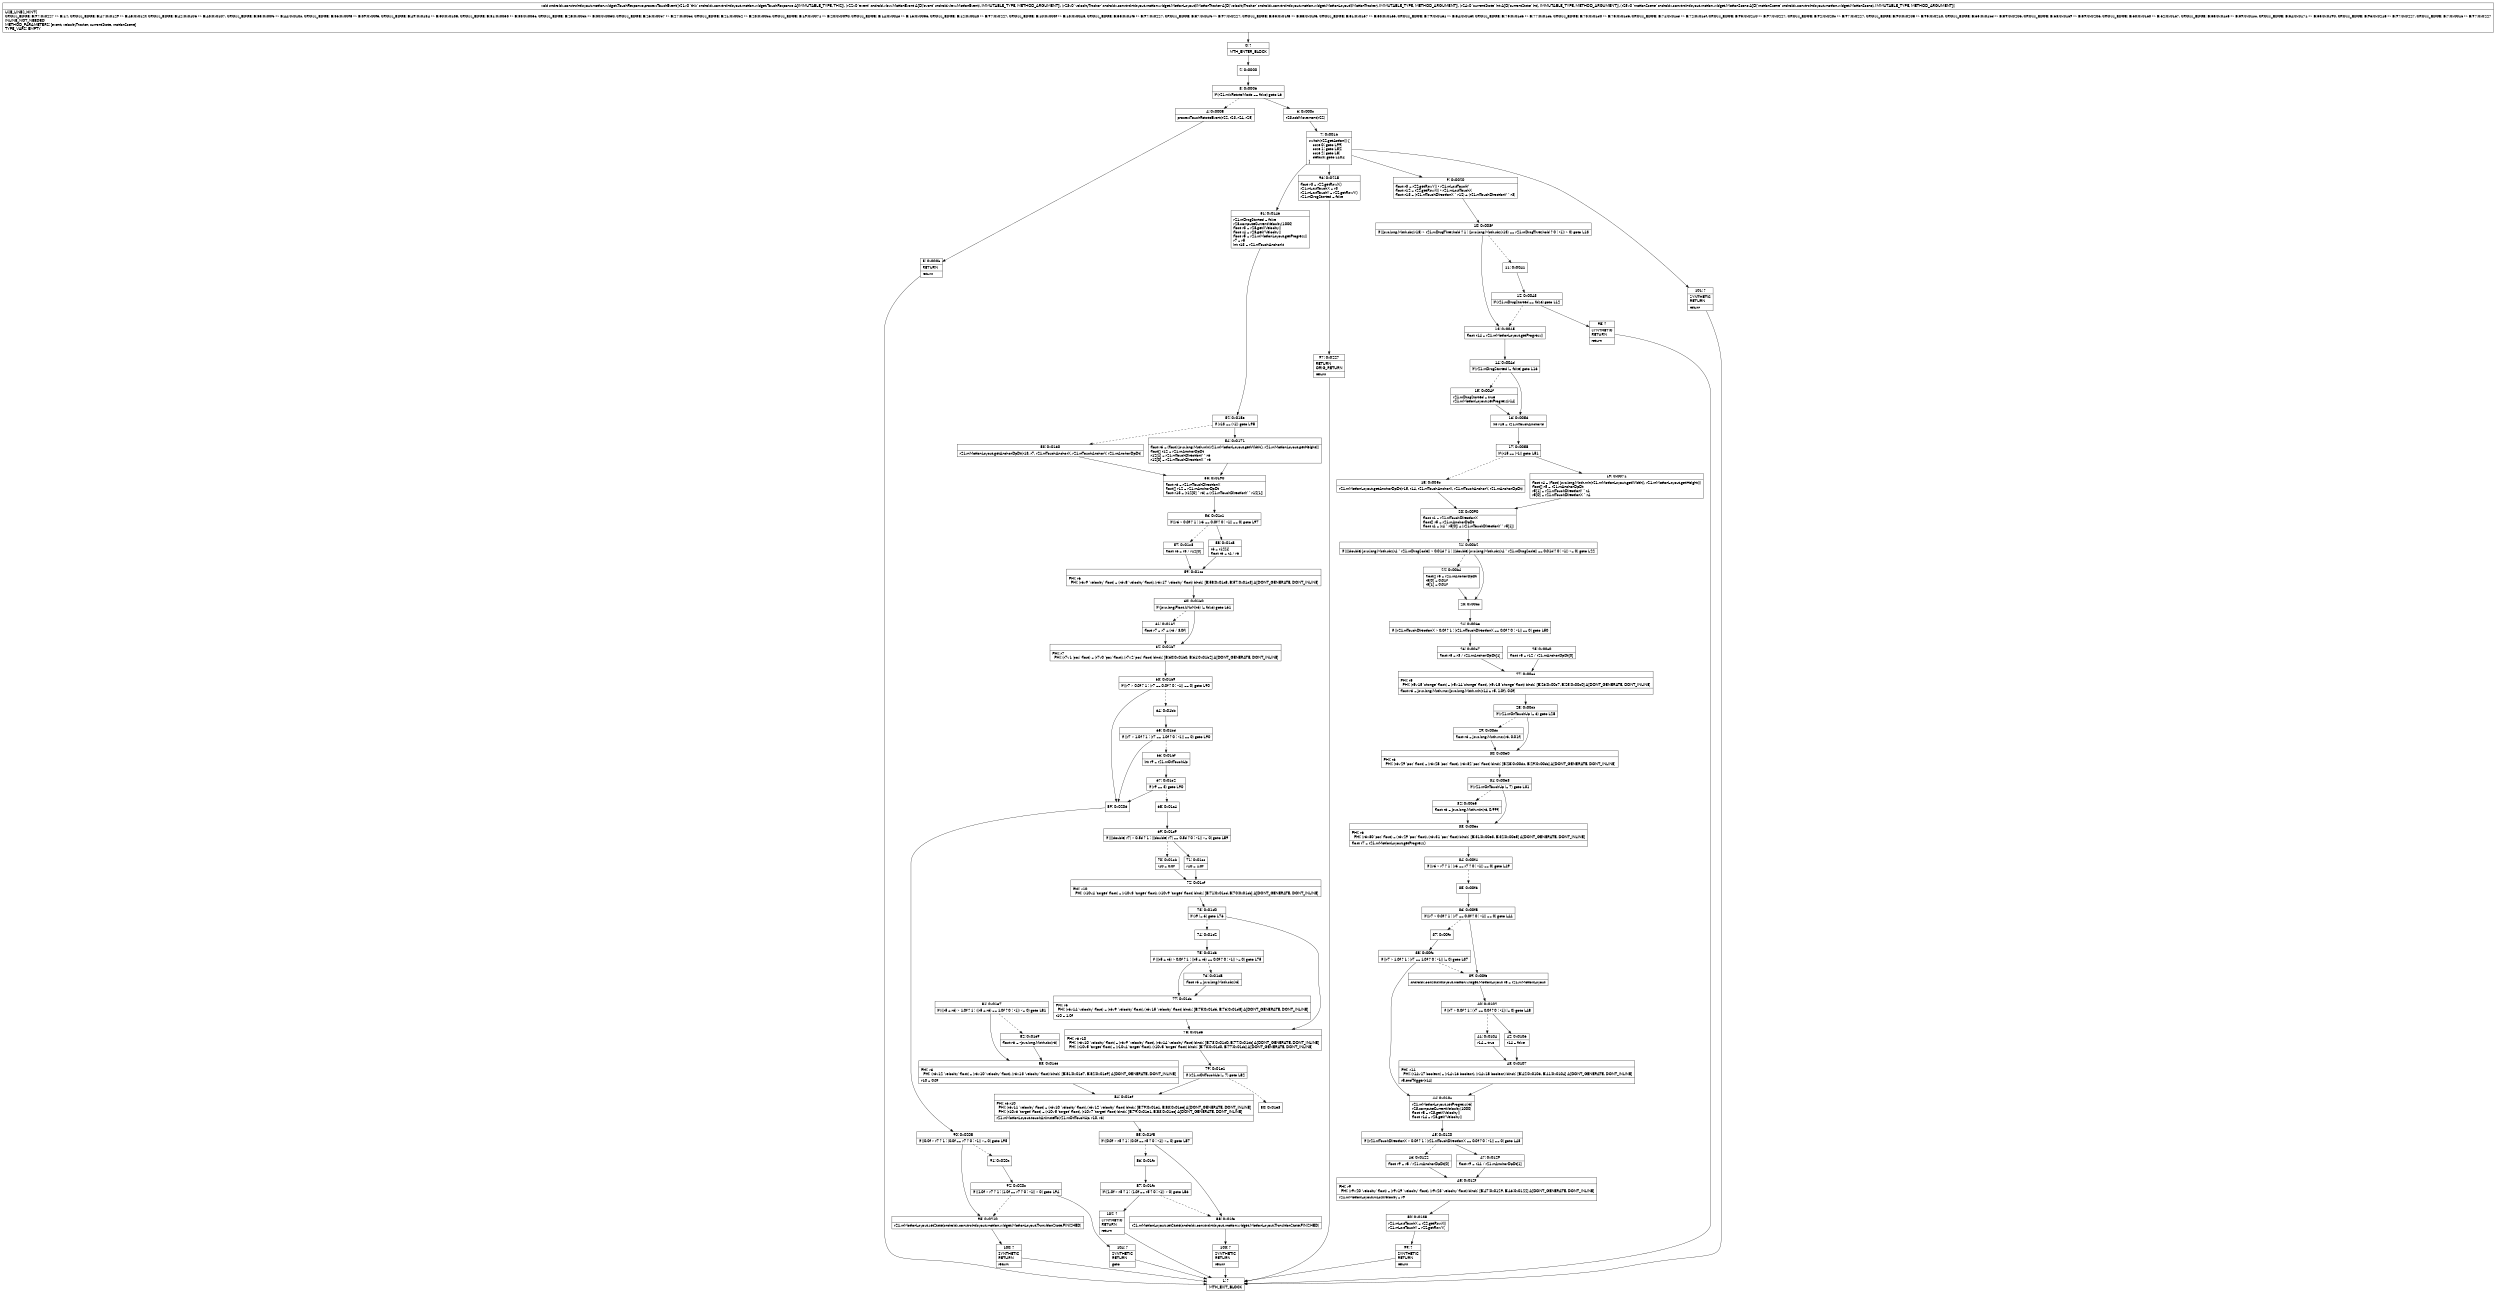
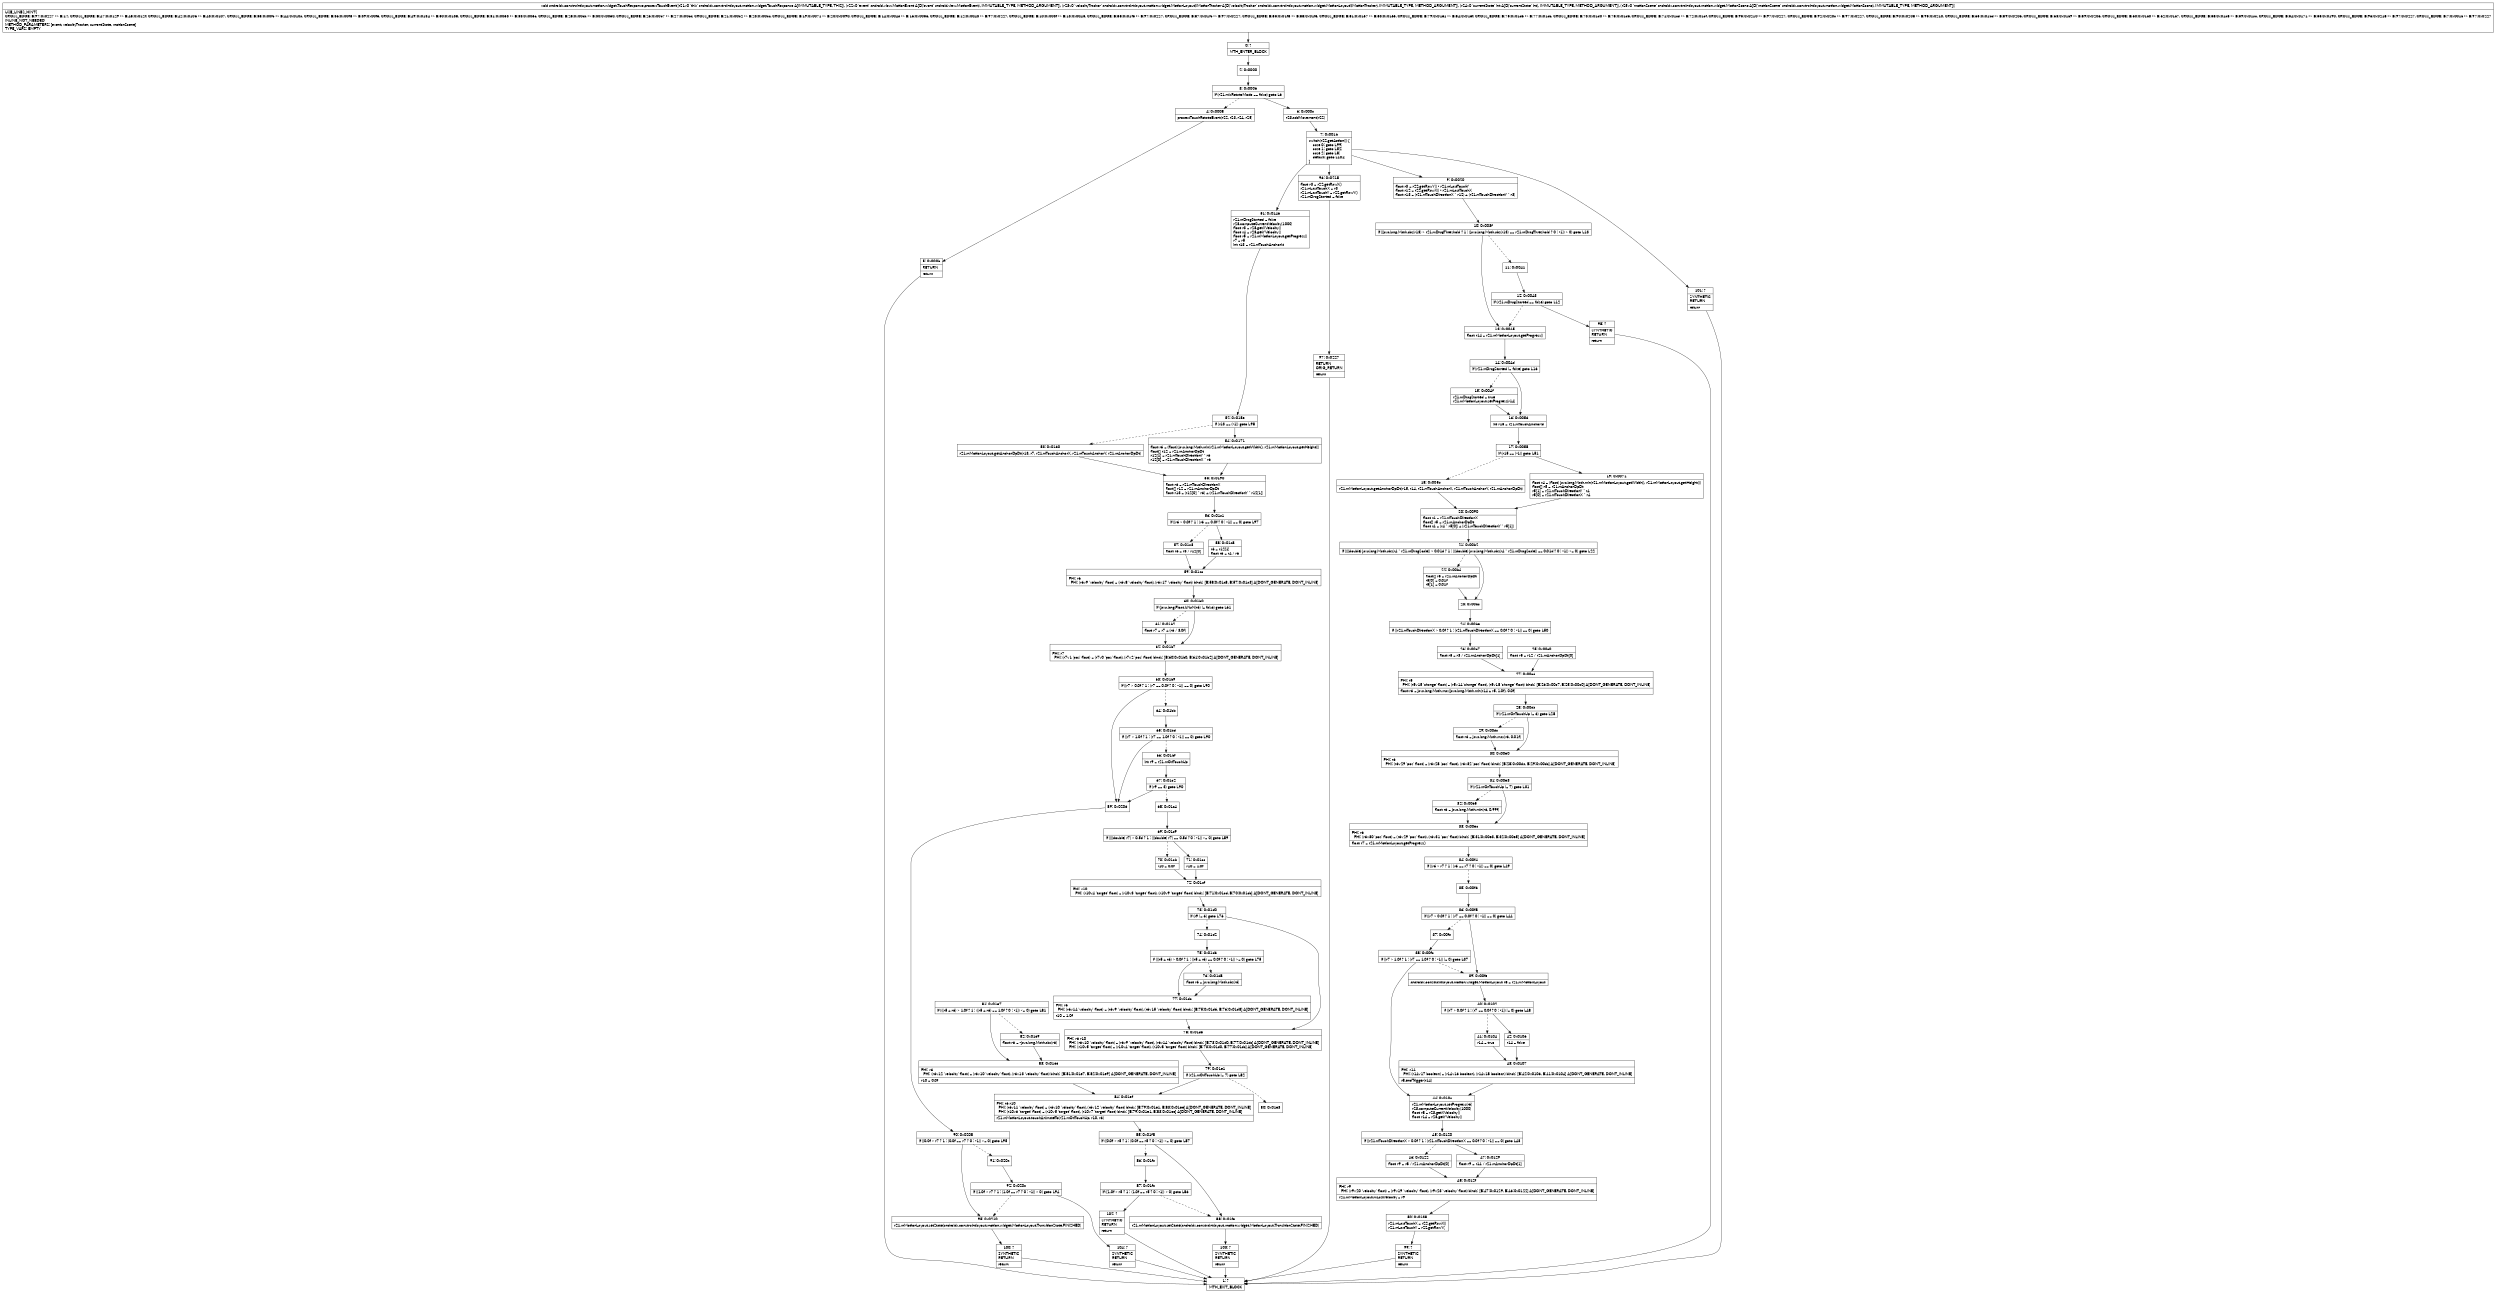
(1116, 1264) -> (1117, 1264)
